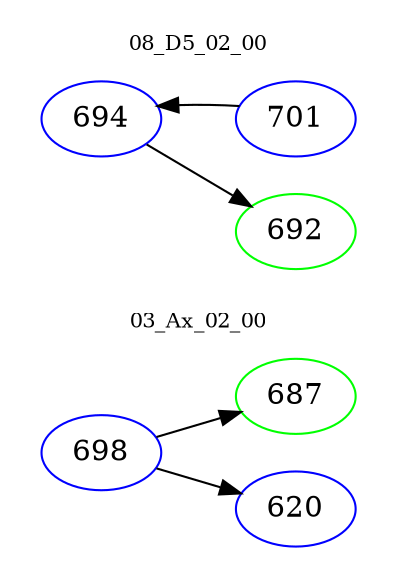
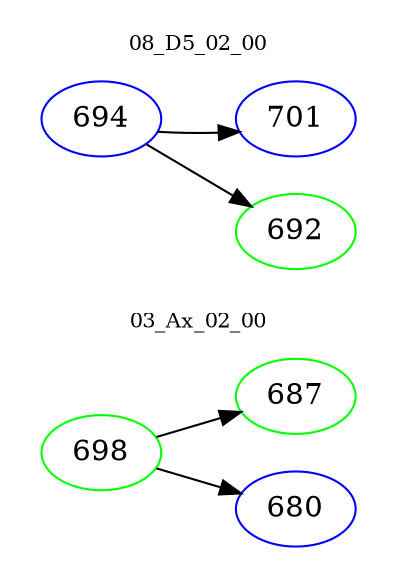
(209, 105) -> (188, 133)
(101, 453) -> (101, 453)
(296, 509) -> (296, 509)
